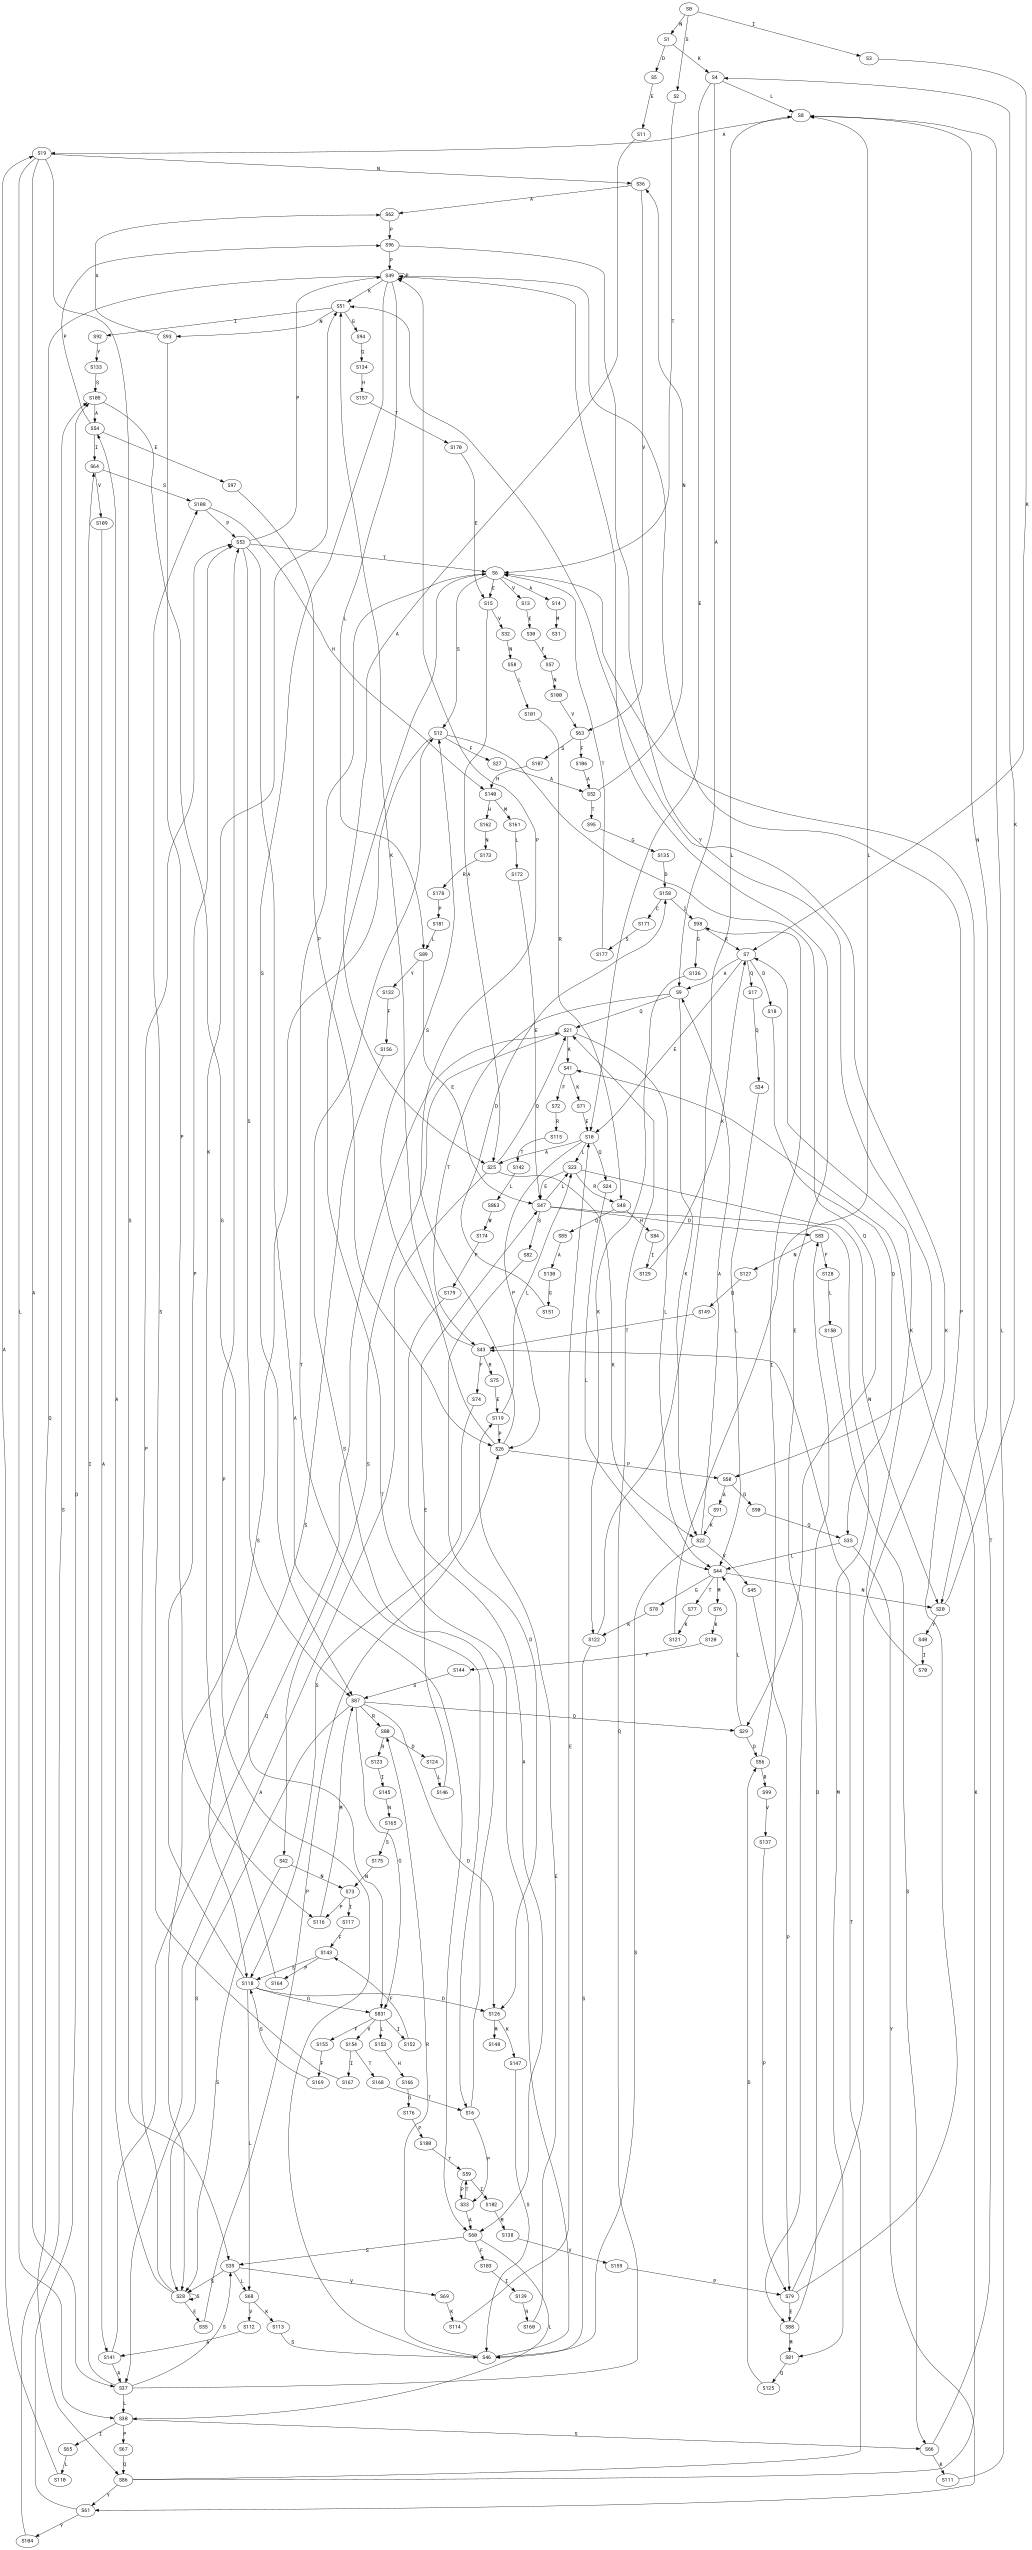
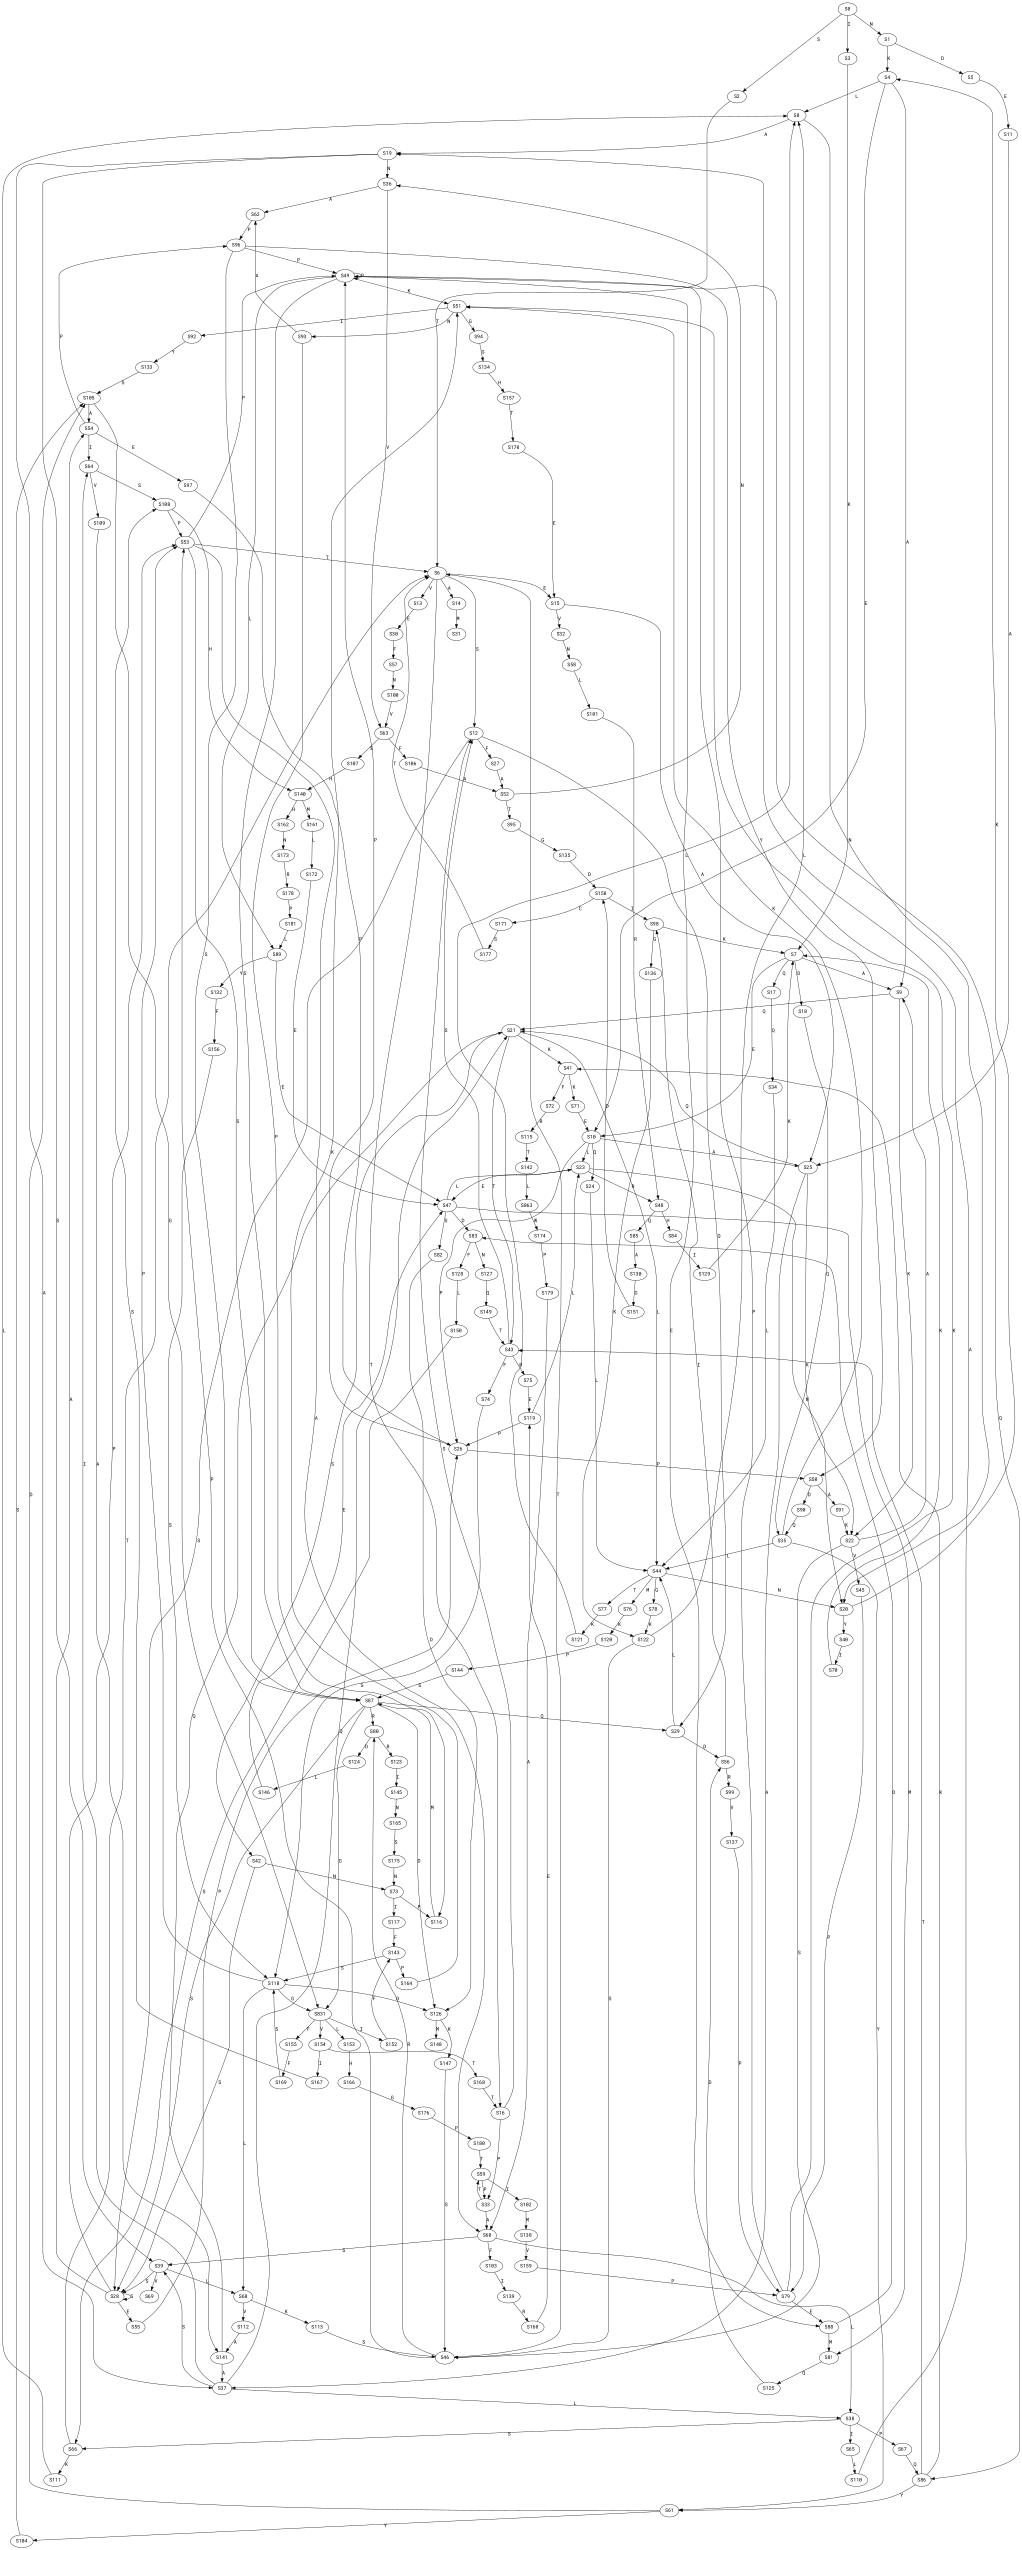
(393, 887) -> (723, 854)
none -> (195, 1018)
(465, 1109) -> (492, 1189)
(19, 1310) -> none
(455, 2327) -> none
